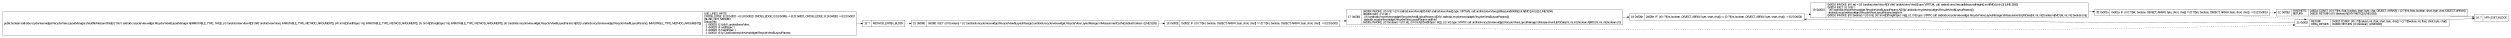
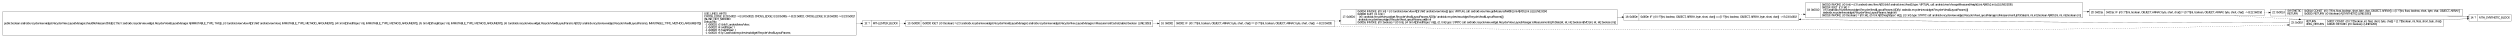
(2496, 18) -> (2494, 18)
(888, 23) -> (885, 23)
